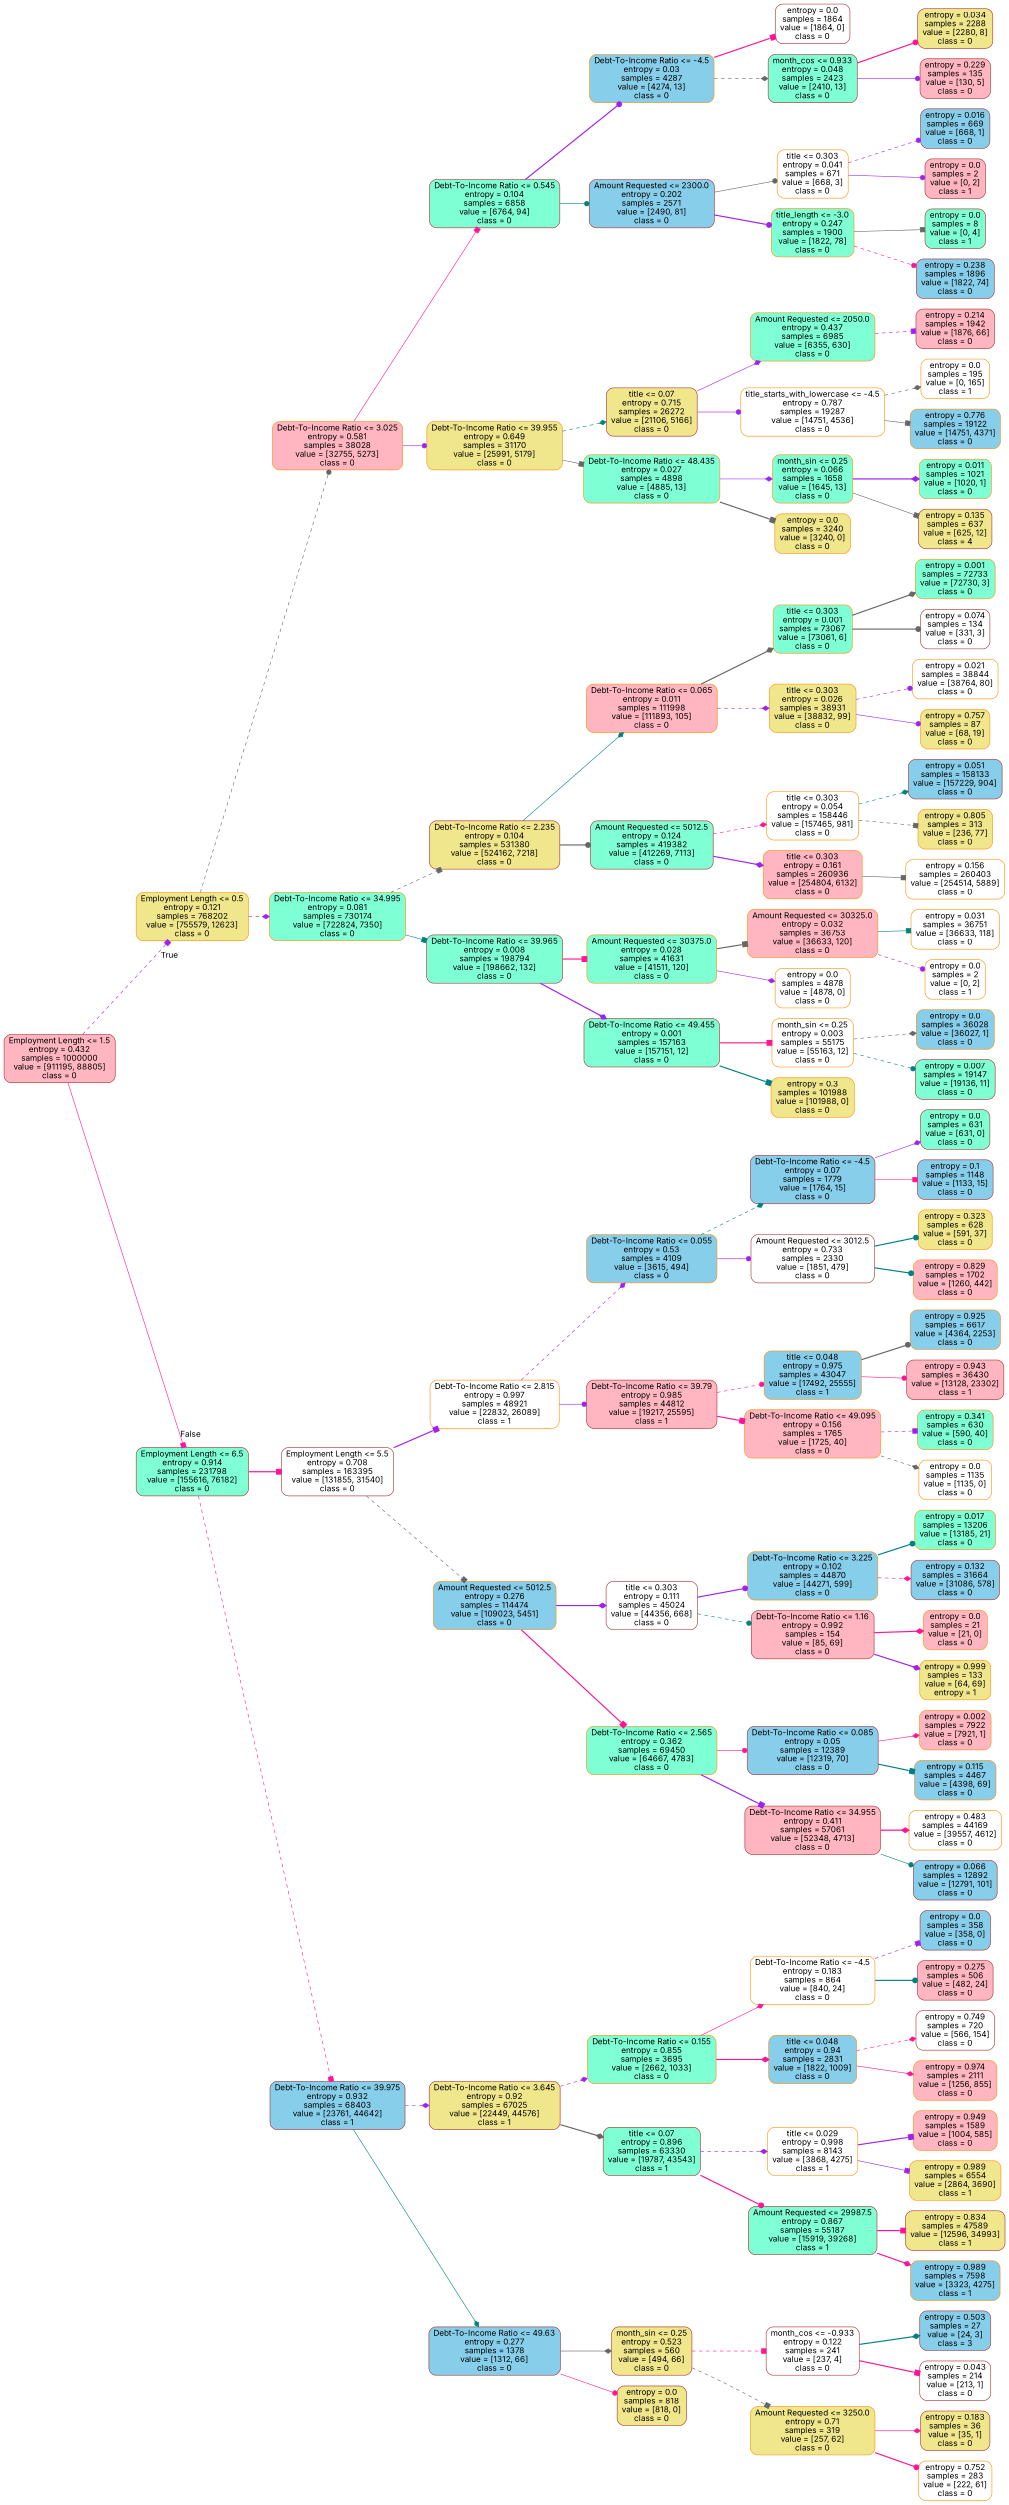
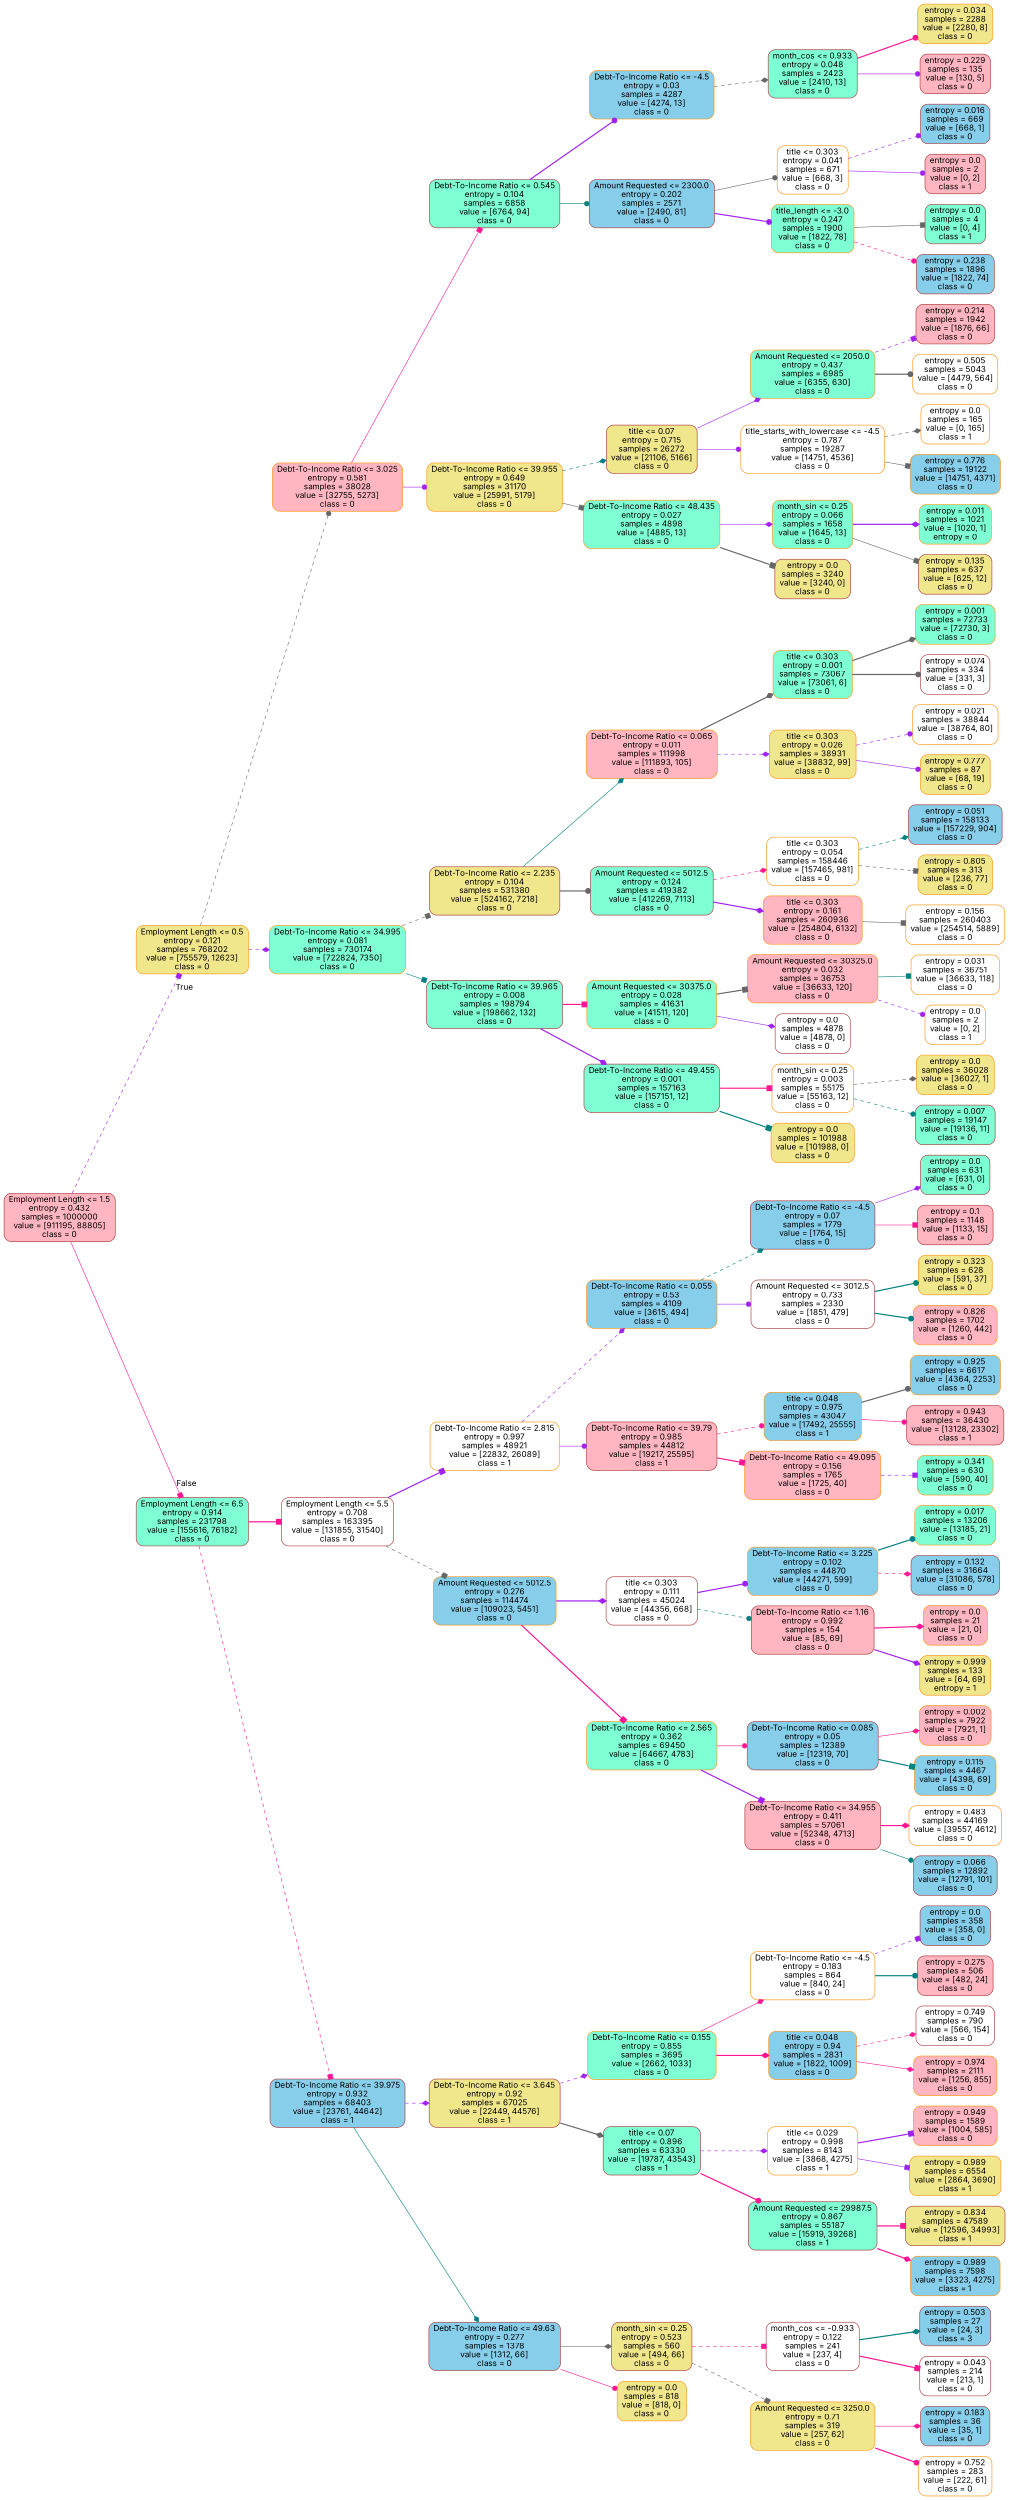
(813, 24) -> none
(955, 29) -> (955, 24)
(955, 229) -> (955, 224)
none -> (955, 374)
(955, 379) -> (955, 424)
(955, 479) -> (955, 524)
(955, 529) -> (955, 574)
(813, 534) -> (813, 579)
(955, 629) -> (955, 674)
(955, 729) -> (955, 775)
(813, 988) -> (813, 1034)
(955, 1029) -> (955, 1075)
(813, 1098) -> (813, 1143)
(955, 1180) -> (955, 1225)
(955, 1280) -> (955, 1325)
(955, 1480) -> none
(955, 2030) -> (955, 2026)
(652, 2406) -> (652, 2401)
(955, 2431) -> (955, 2426)
